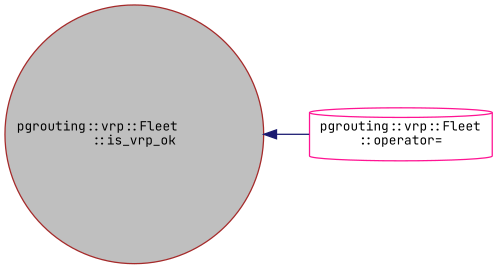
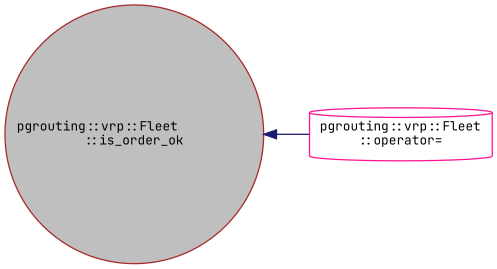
(134, 134) -> (134, 134)
